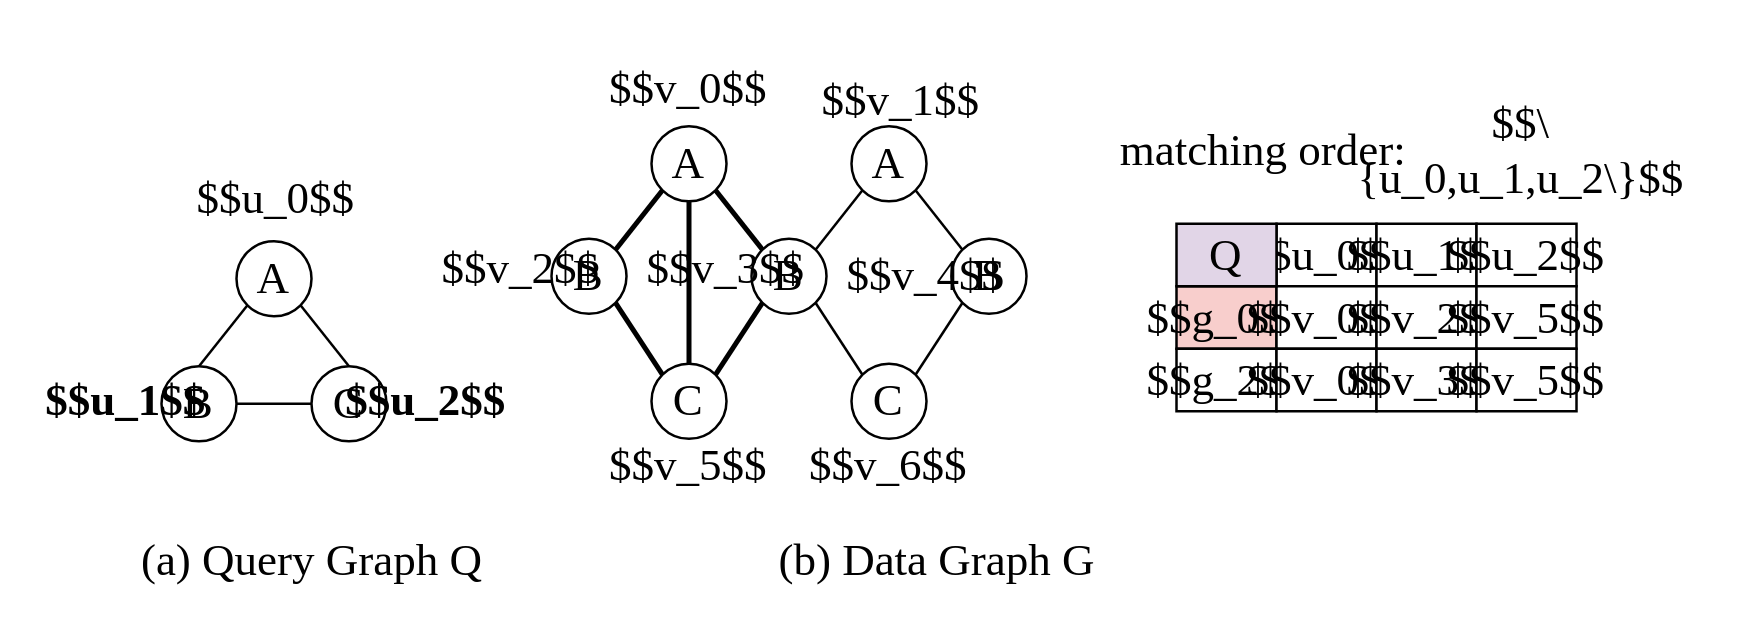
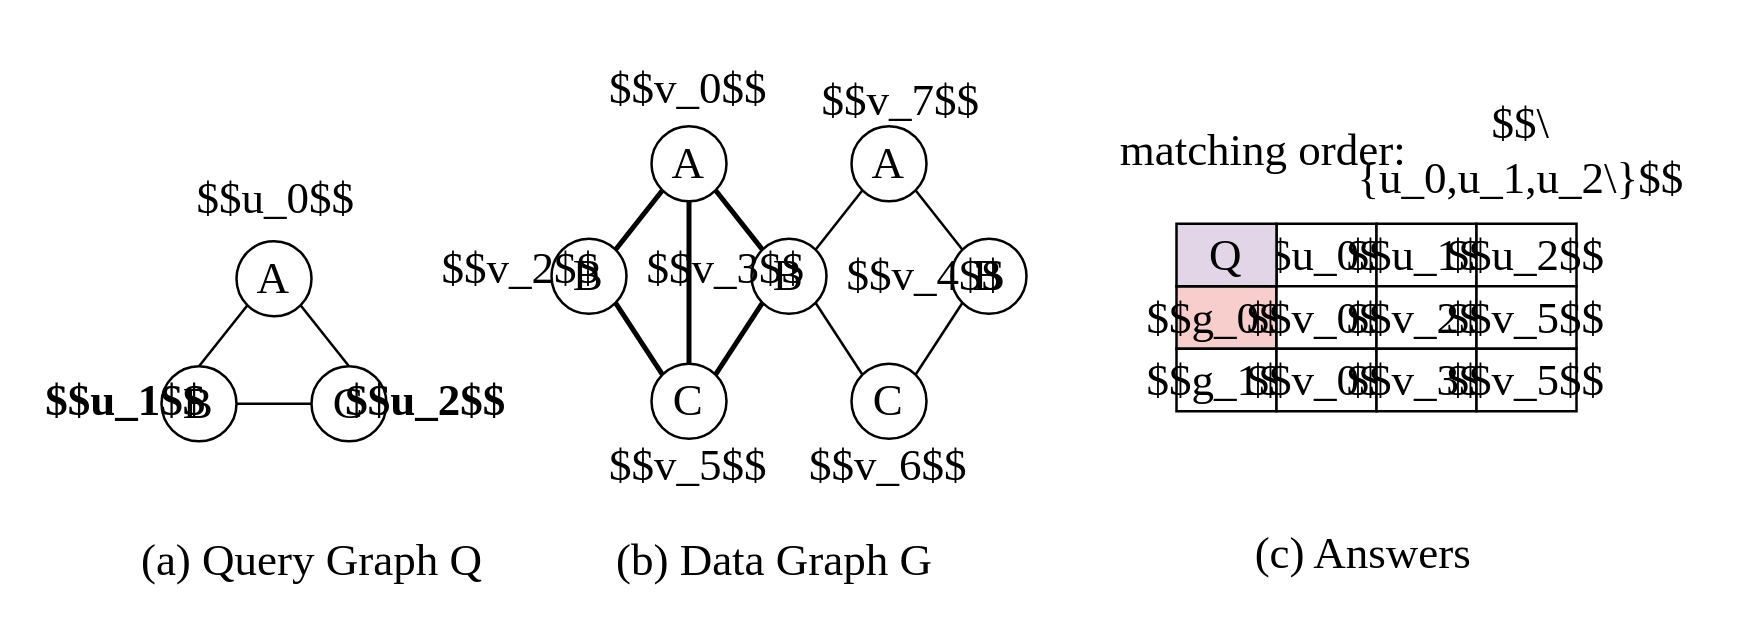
(901, 101) -> (901, 101)
(1226, 381) -> (1226, 381)
none -> (1364, 554)
(938, 561) -> (775, 561)
